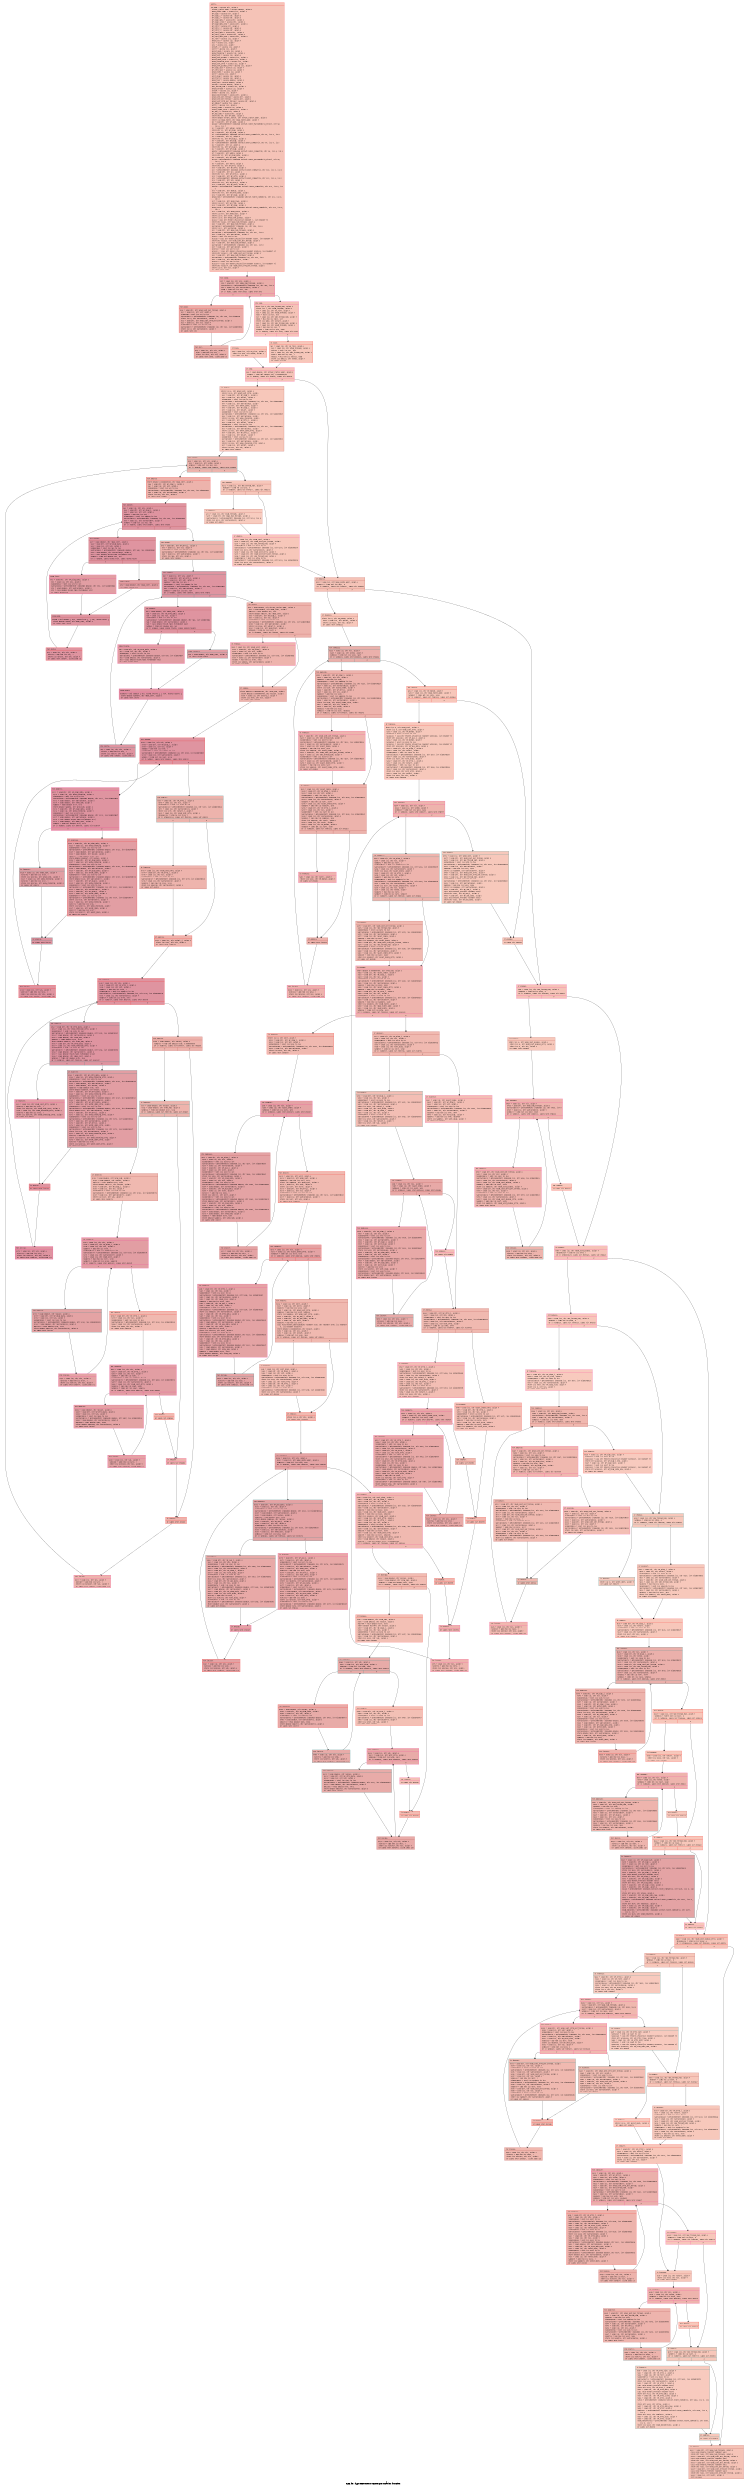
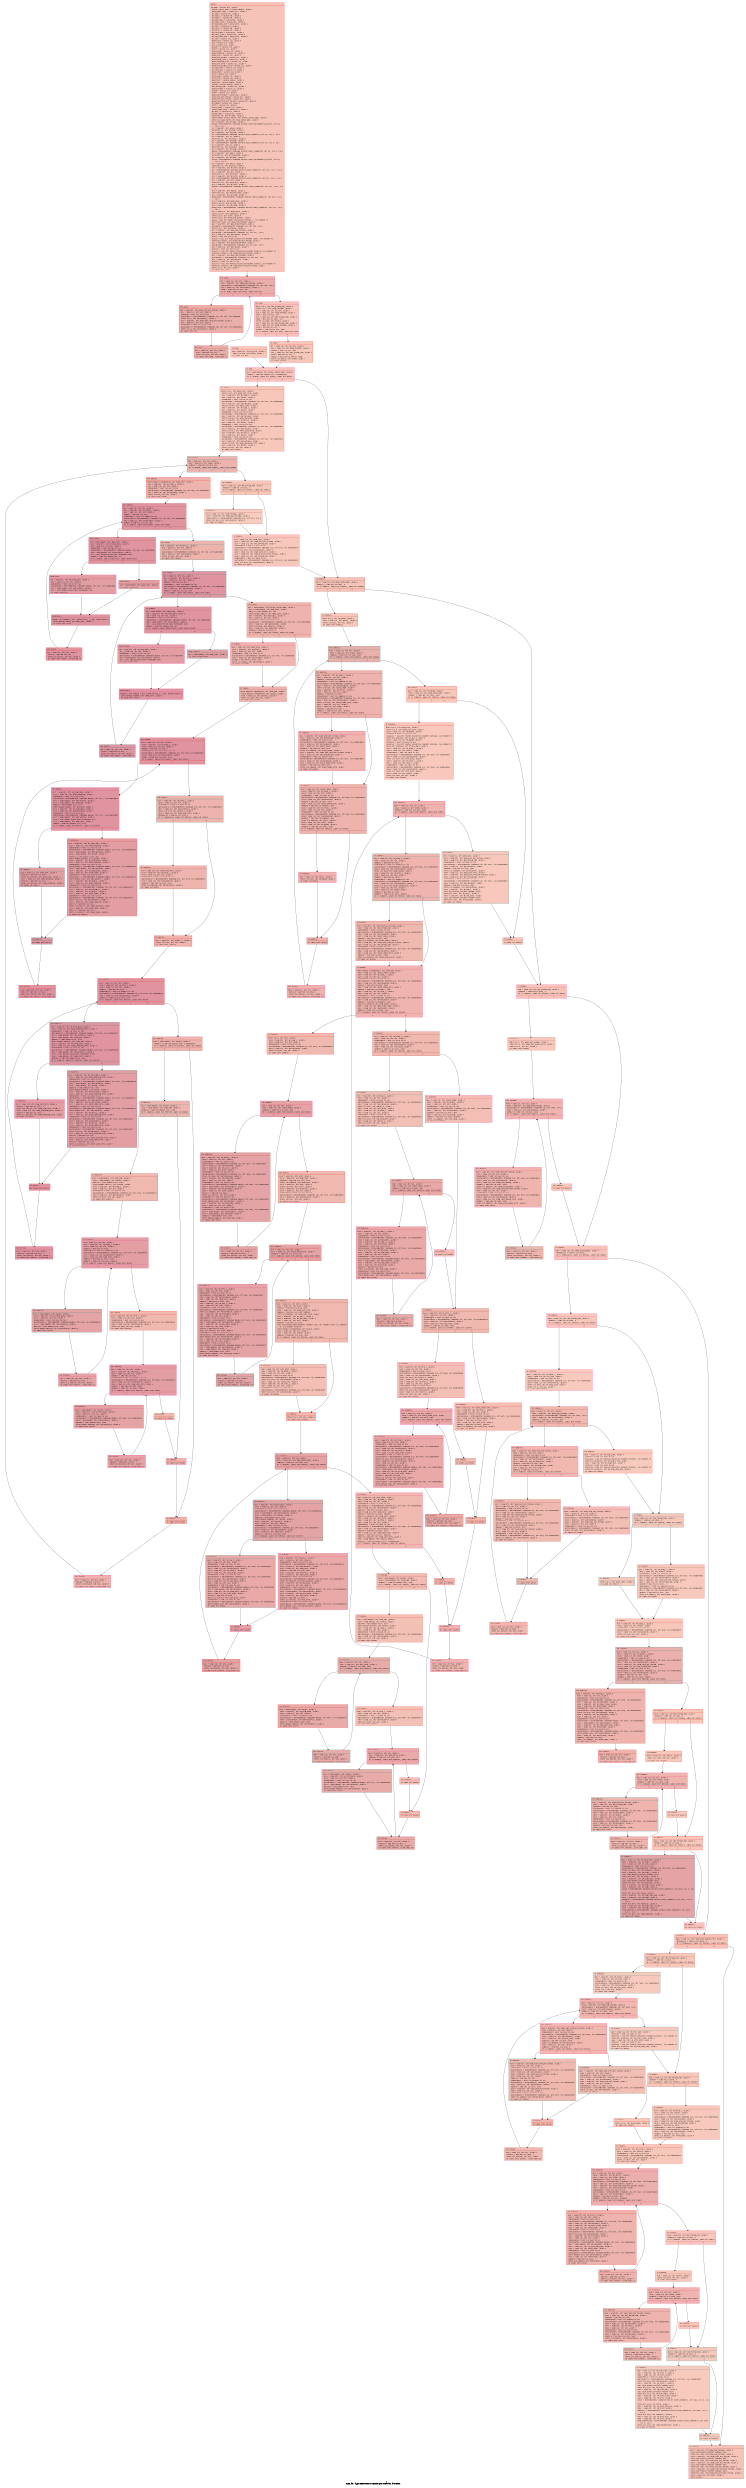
(669, 1716) -> (669, 1716)
(651, 1721) -> none
(662, 2217) -> (640, 2166)
